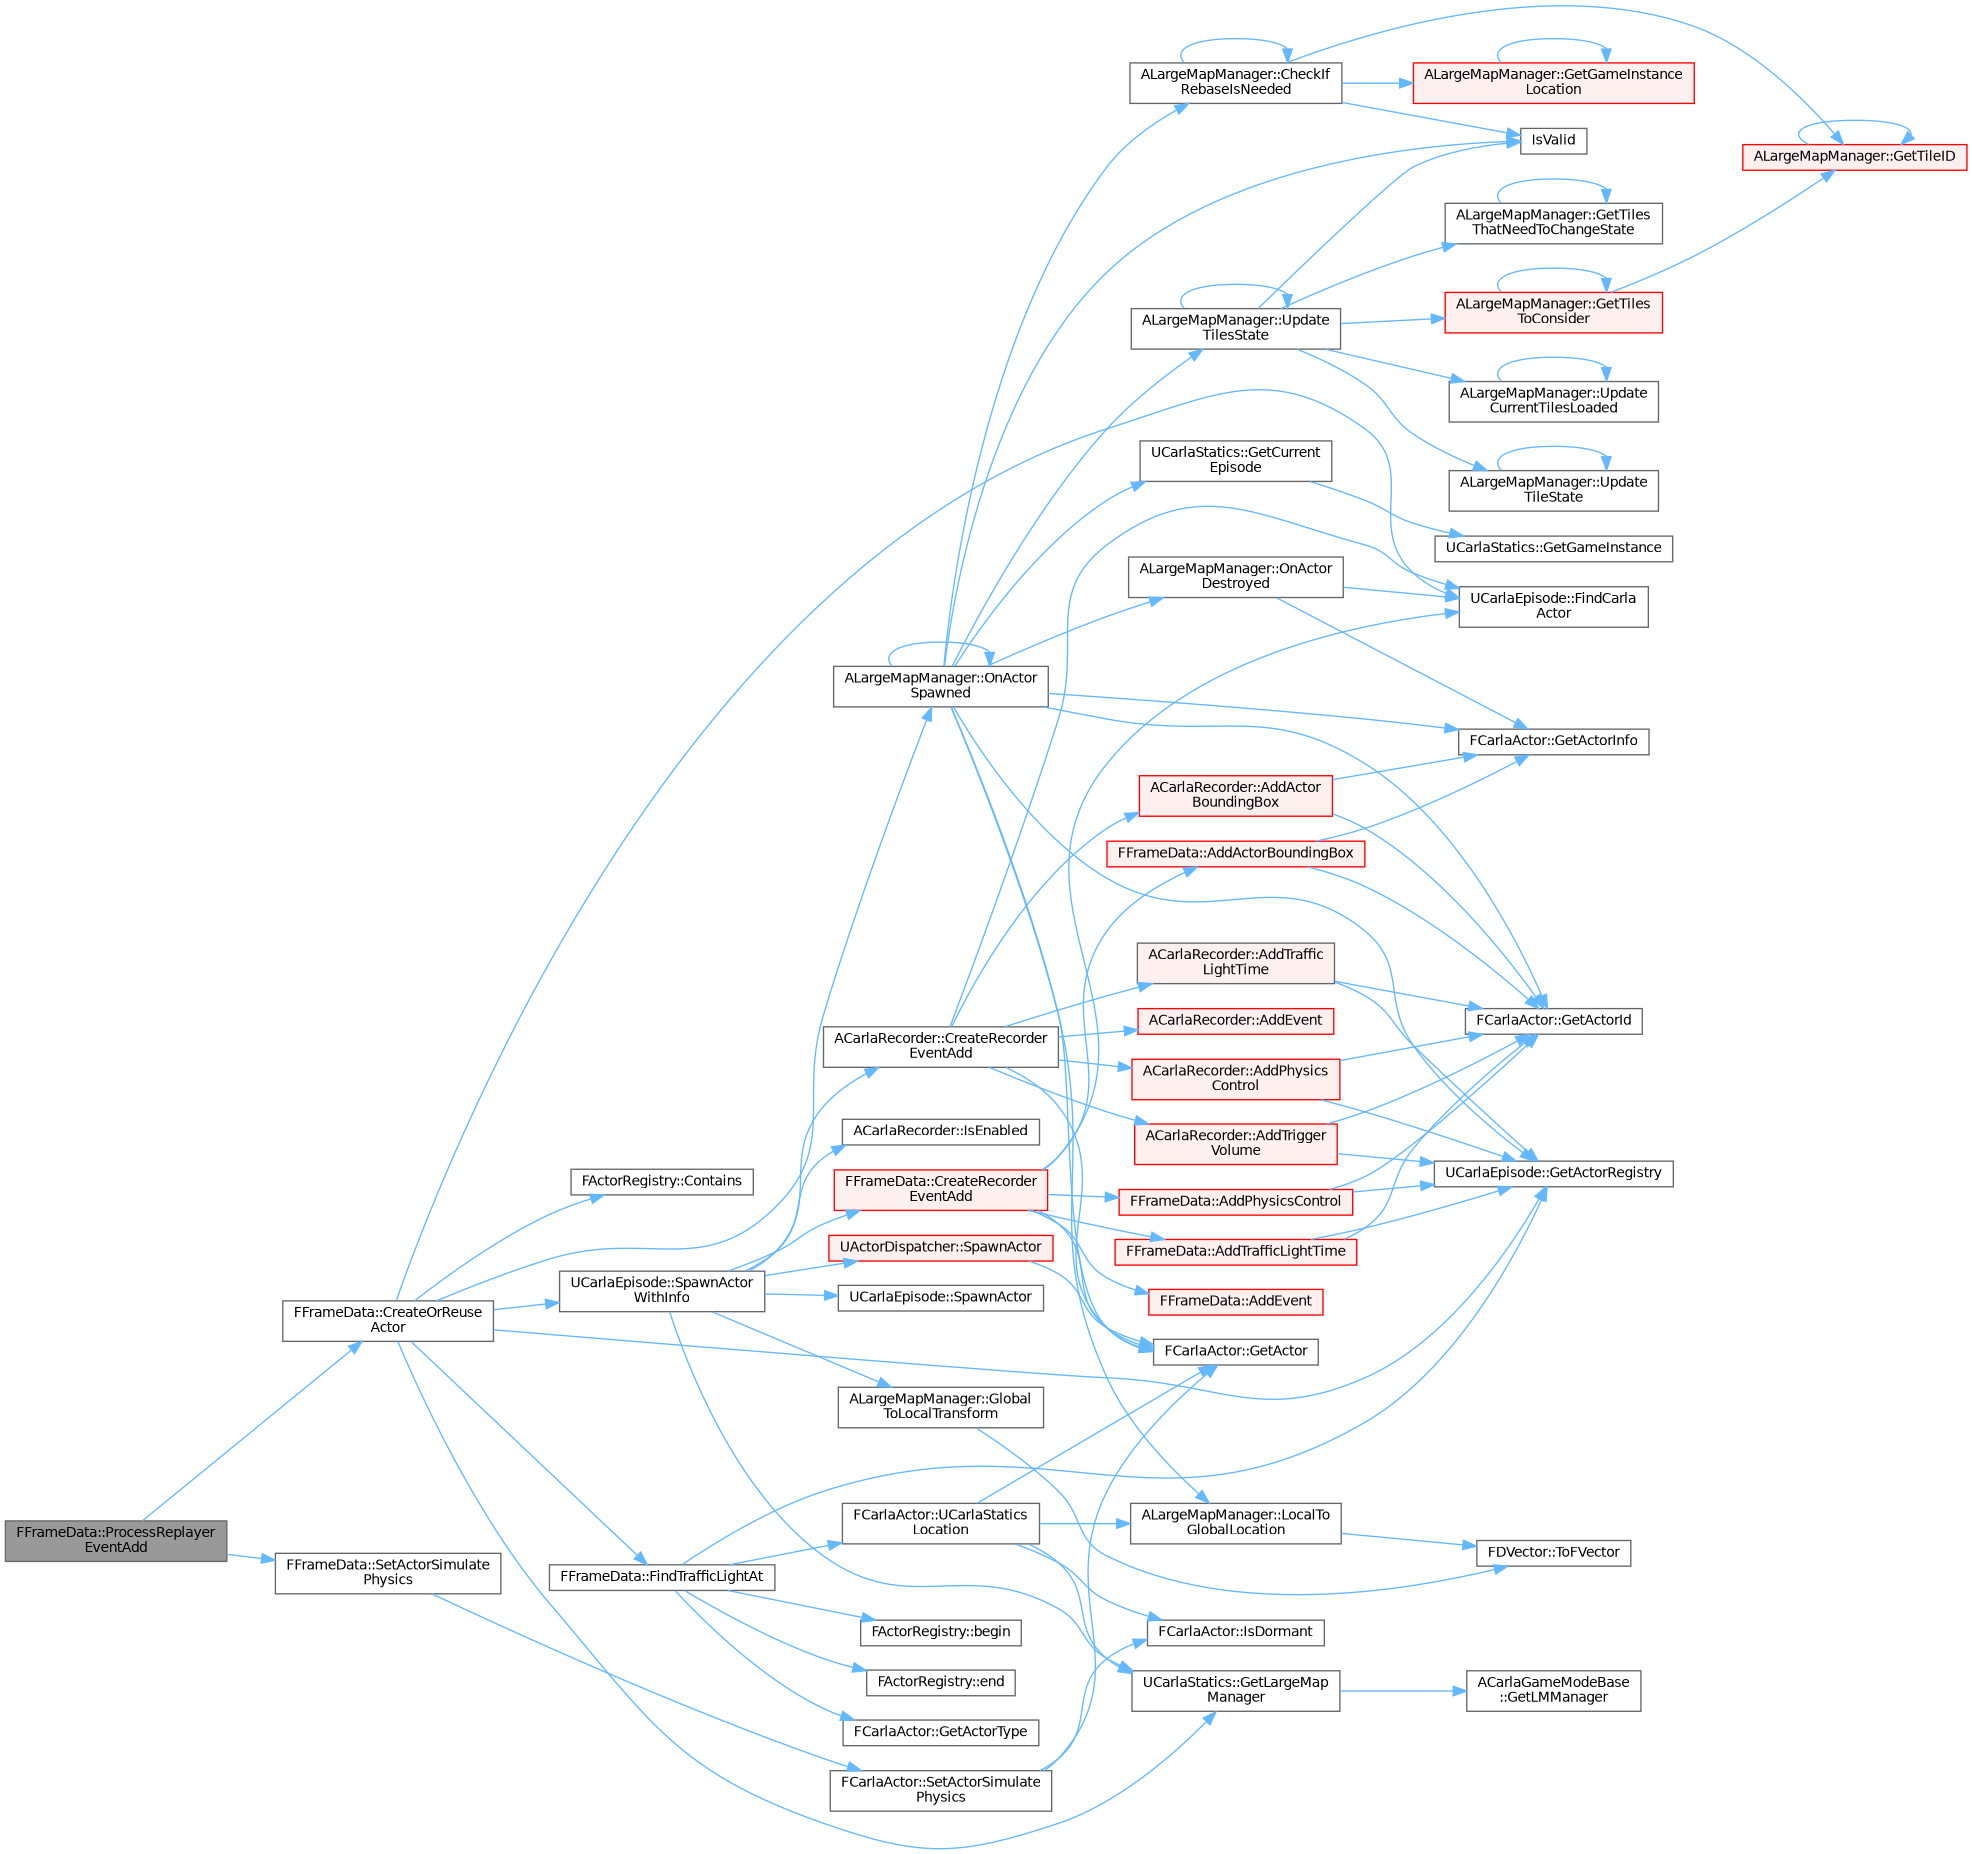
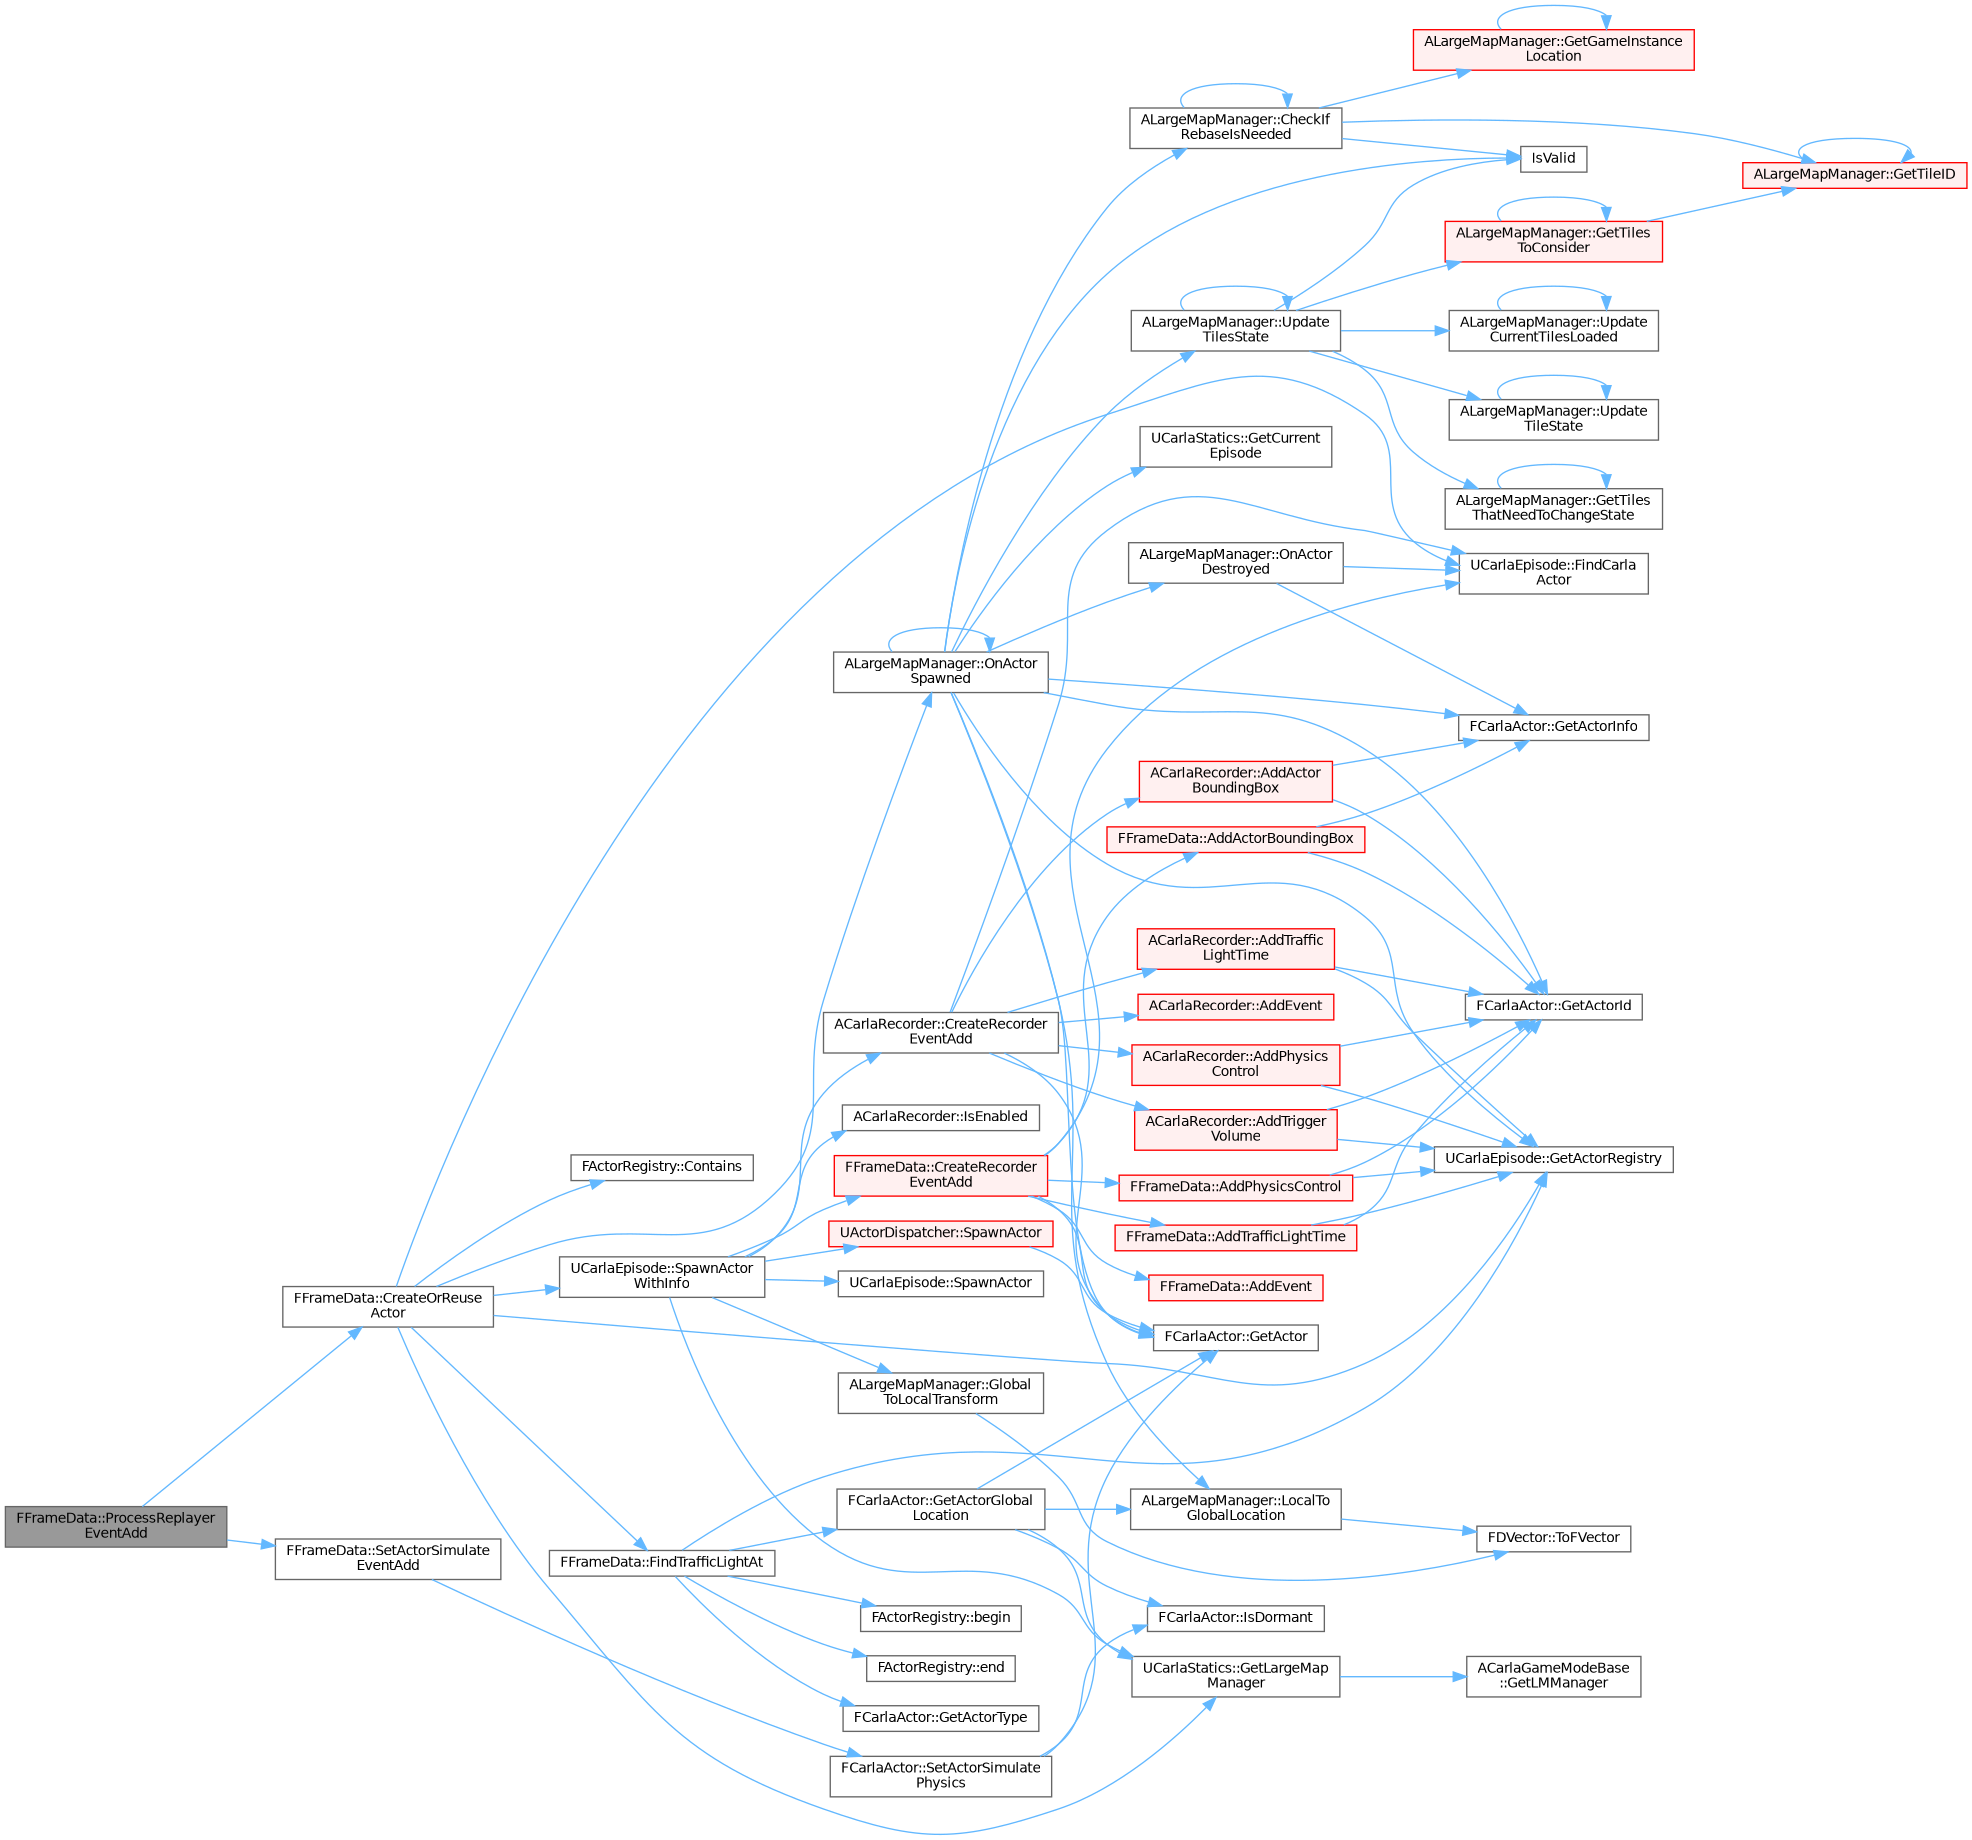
(1554, 549) -> none
(1236, 963) -> (1236, 949)
(941, 1524) -> (941, 1509)
(388, 1574) -> (388, 1559)
